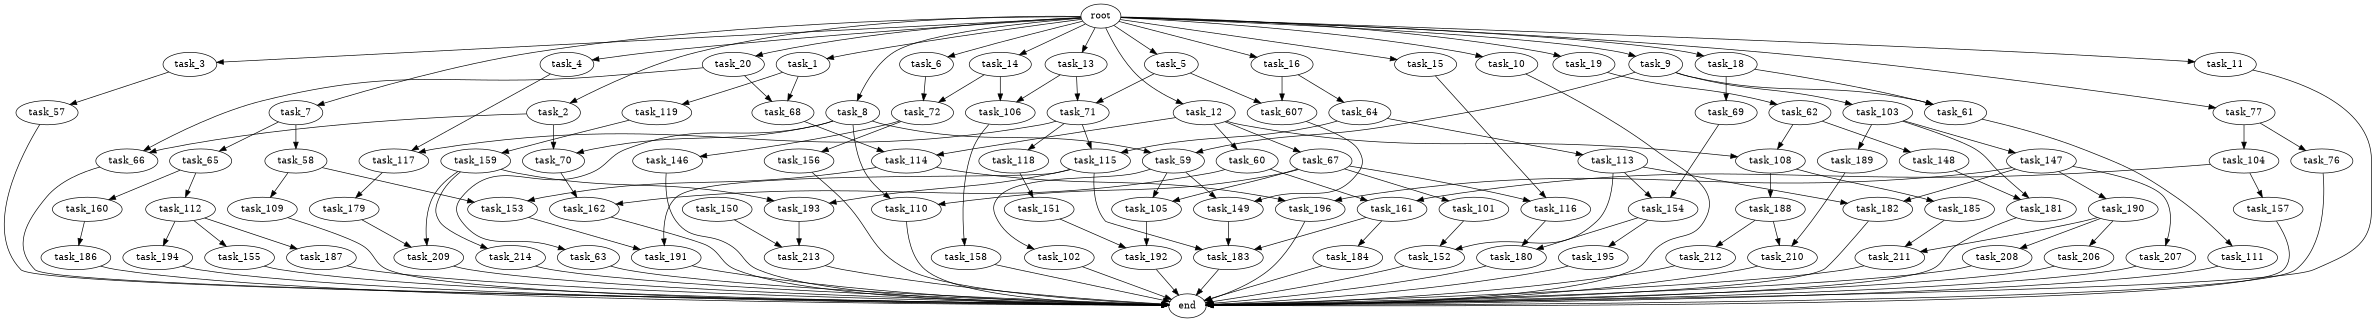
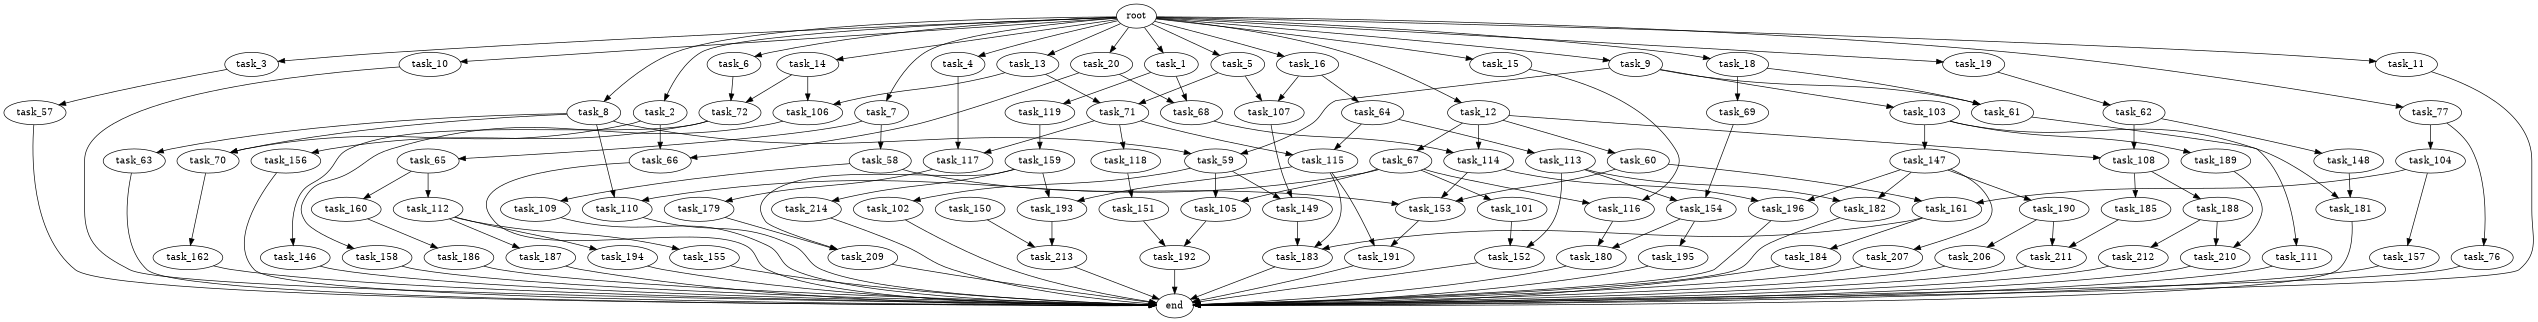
(1282, 113) -> (1269, 113)
(940, 193) -> (1539, 185)
(1997, 258) -> none
